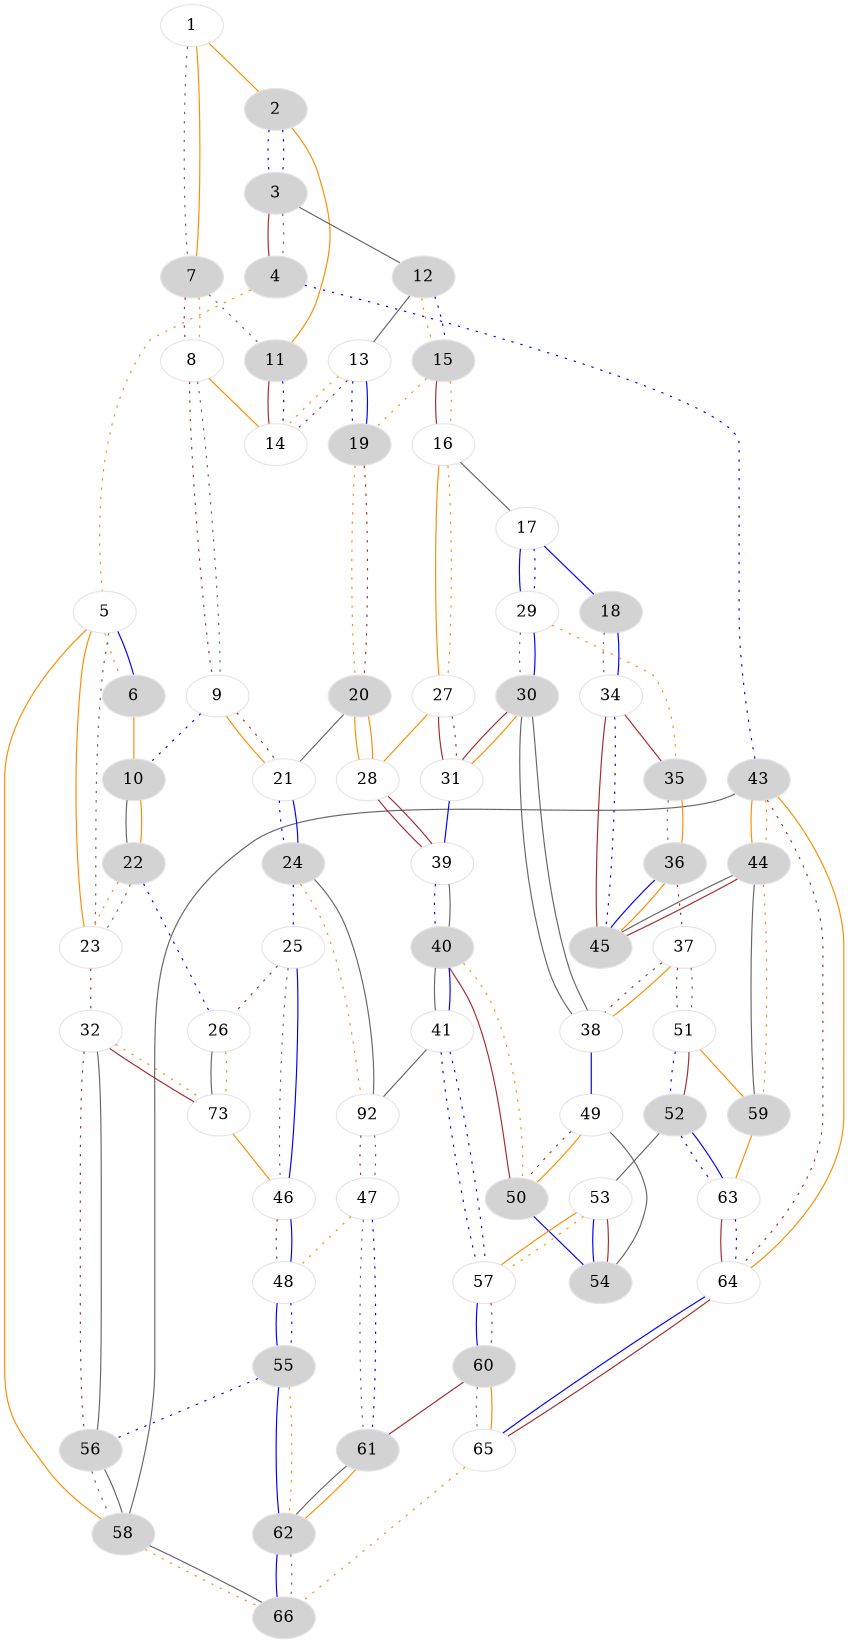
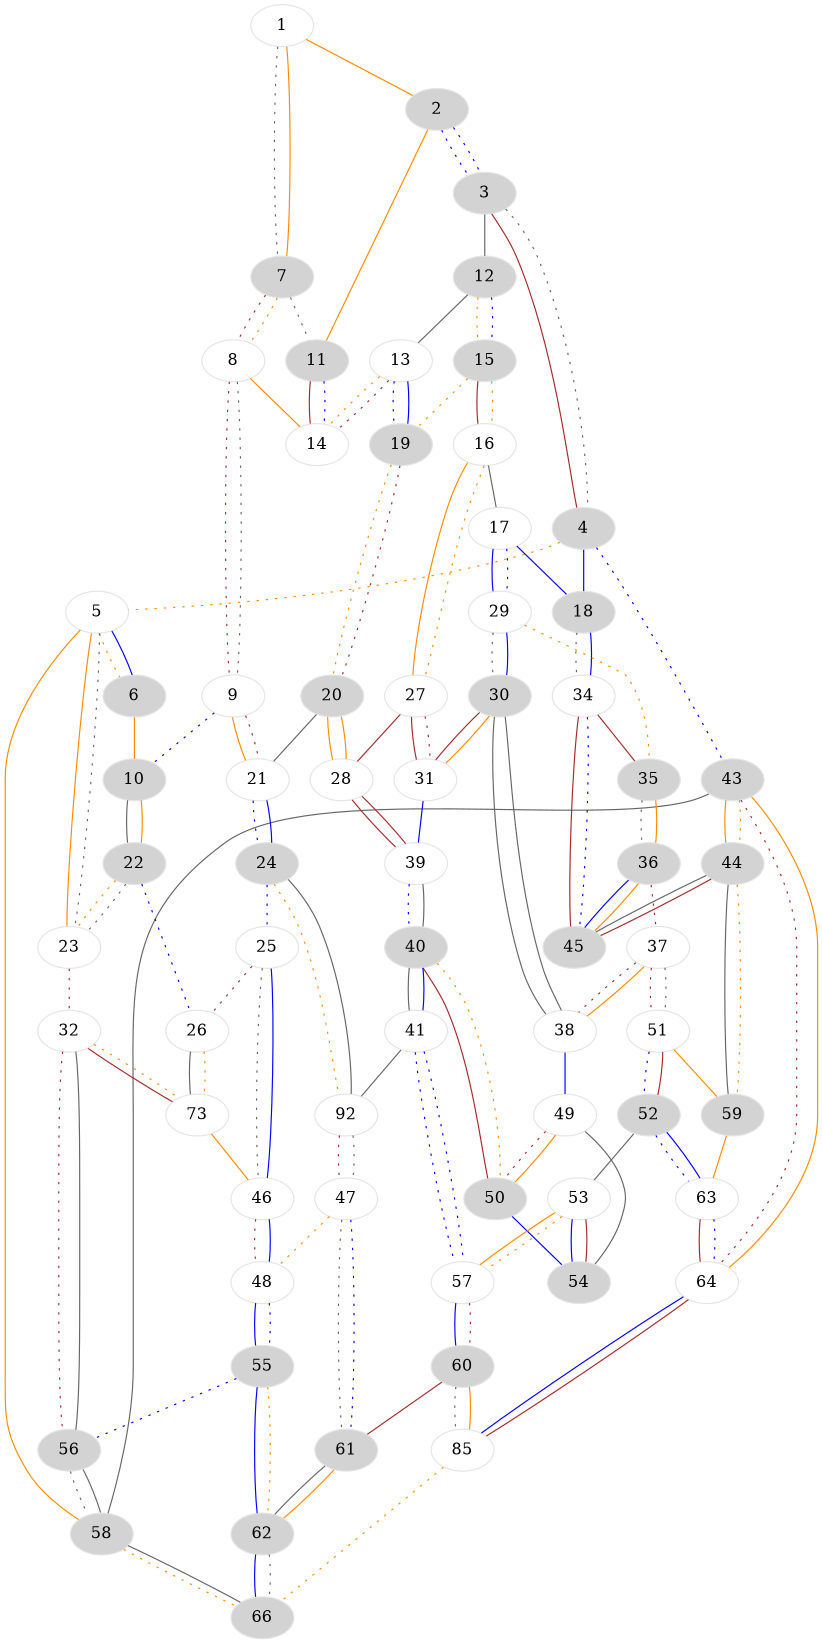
none -> (584, 570)
(406, 738) -> (379, 738)
(484, 1450) -> (463, 1450)
